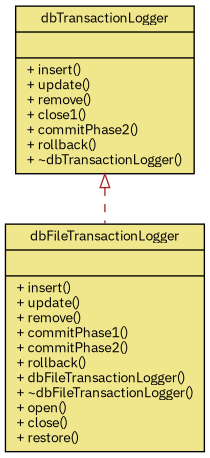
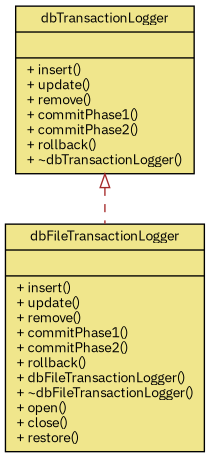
(57, 115) -> (82, 115)
